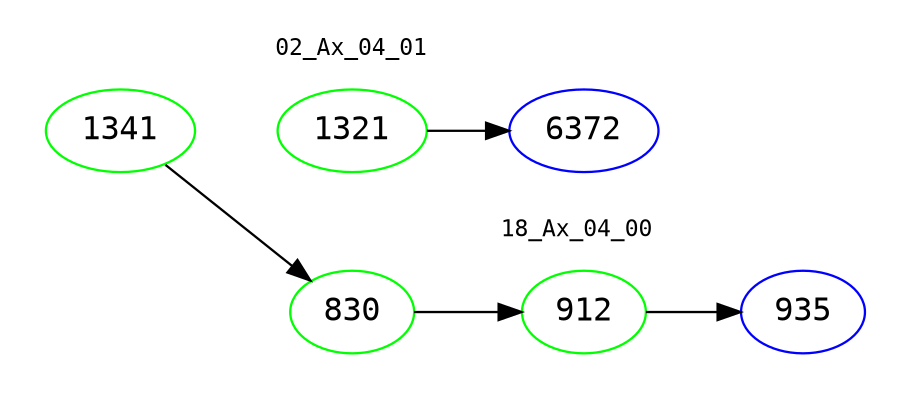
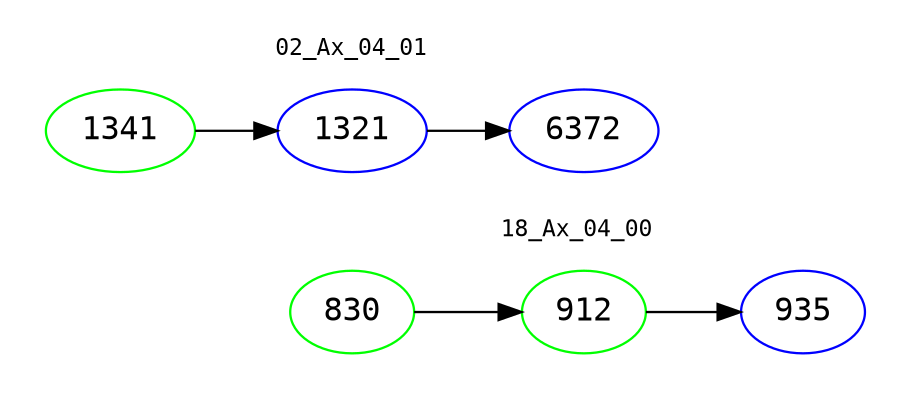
(352, 131) -> (352, 131)
(229, 215) -> (225, 131)
